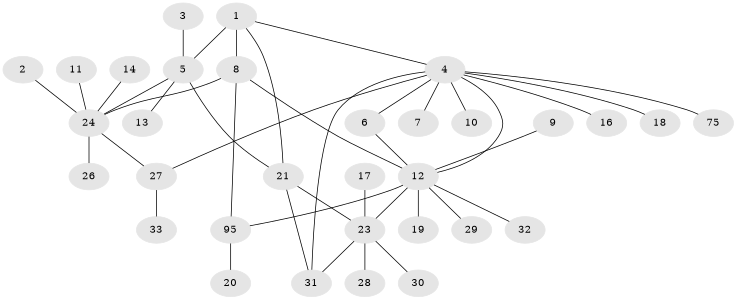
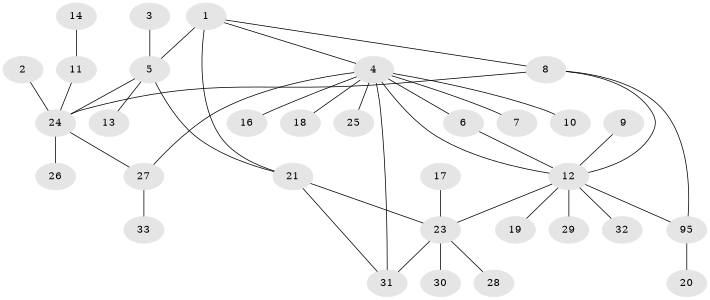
(109, 96) -> (76, 43)
(713, 123) -> (354, 123)
